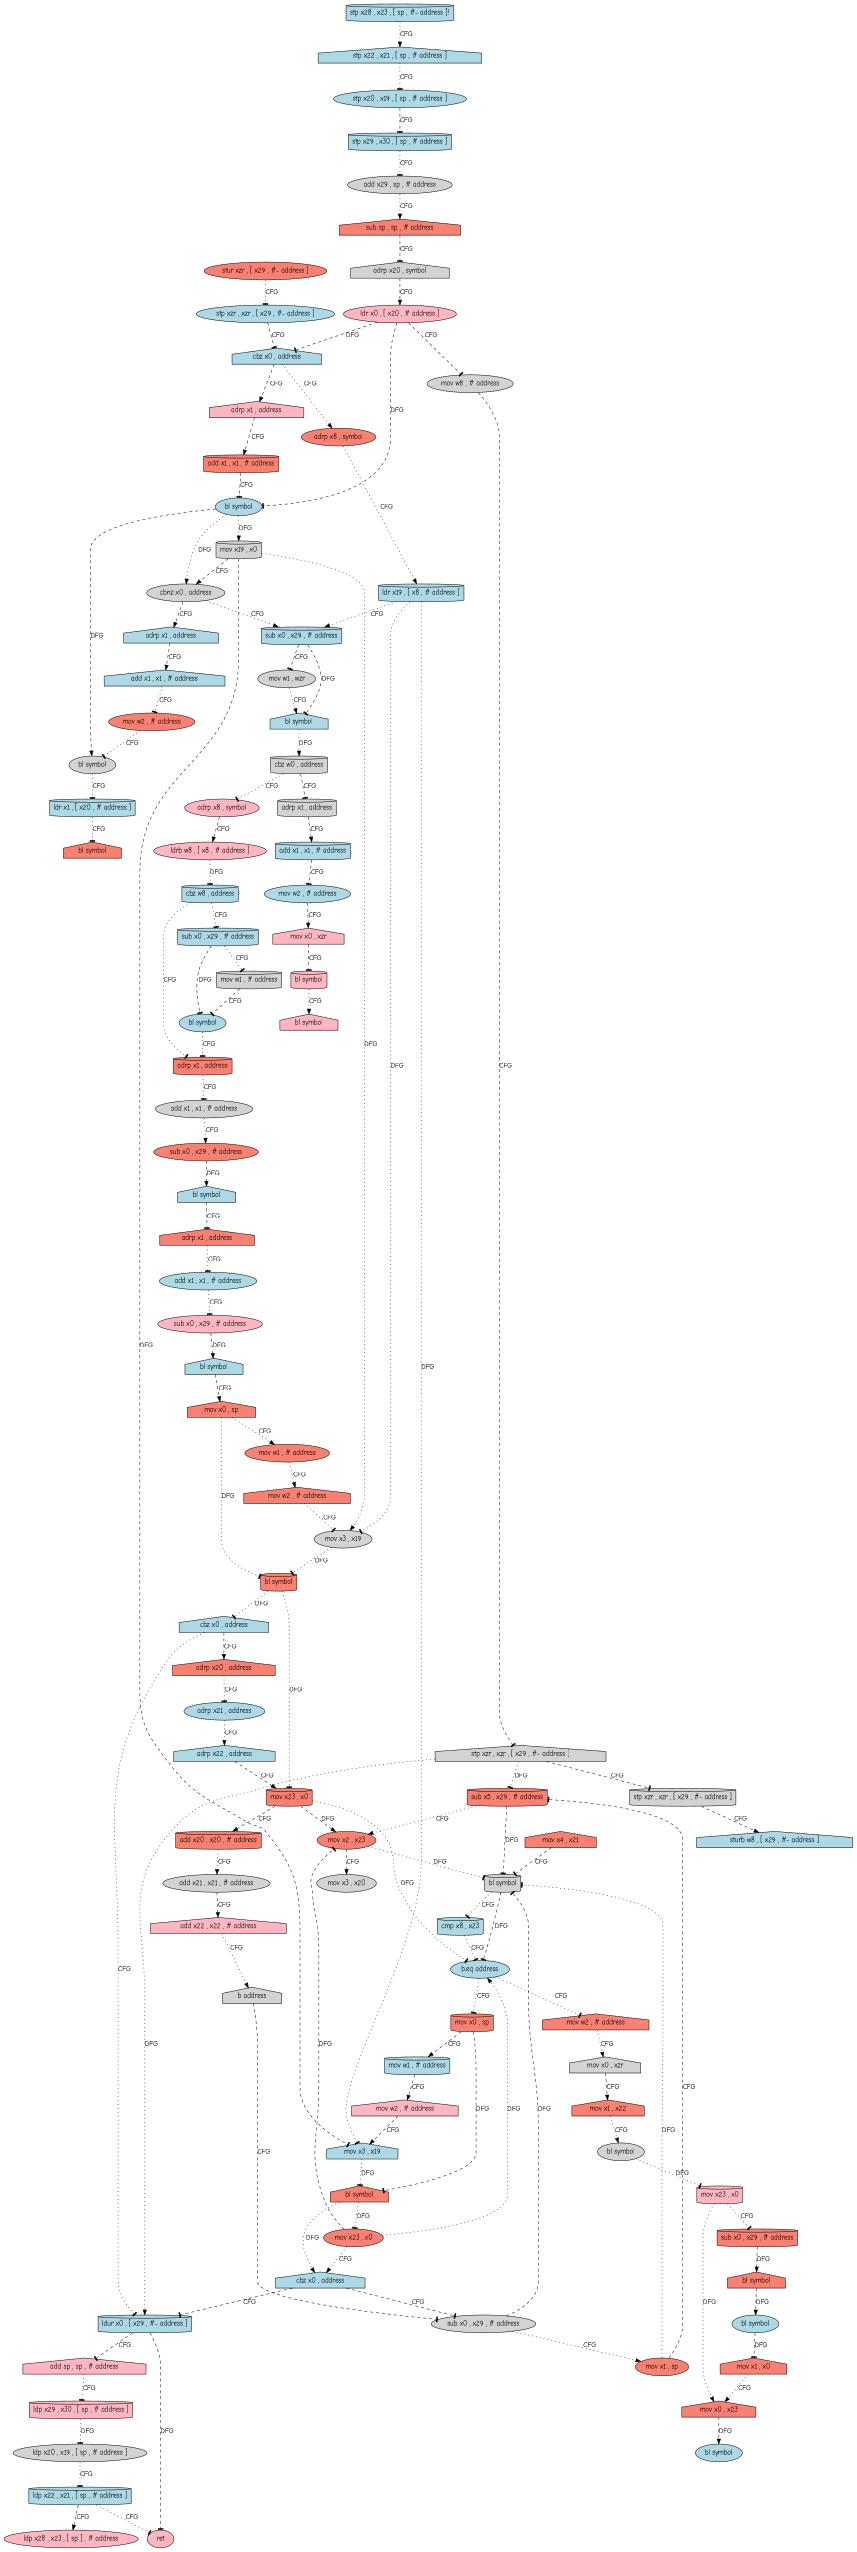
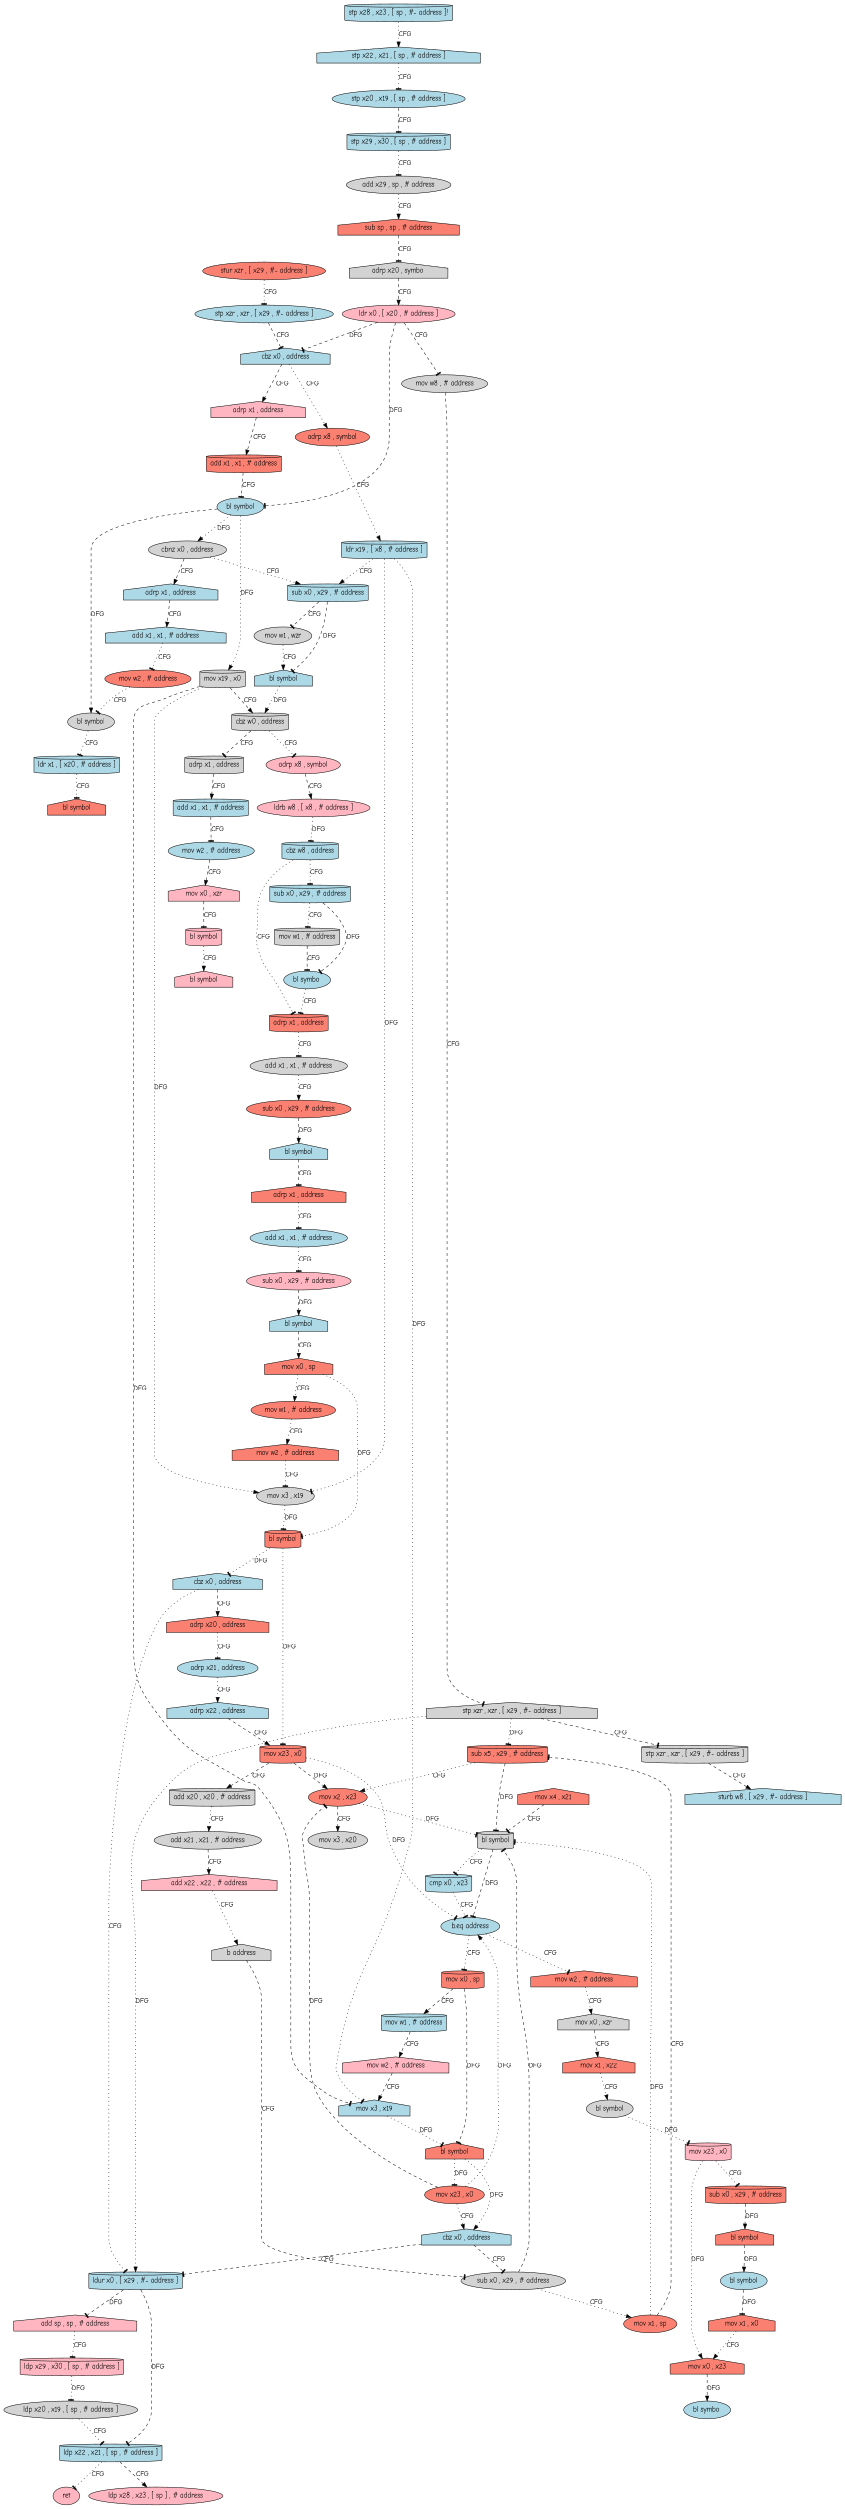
(214, 570) -> (240, 698)
(218, 1840) -> (212, 1797)
(460, 1926) -> (449, 1883)
(125, 2345) -> (116, 2302)
(161, 2429) -> (151, 2370)
